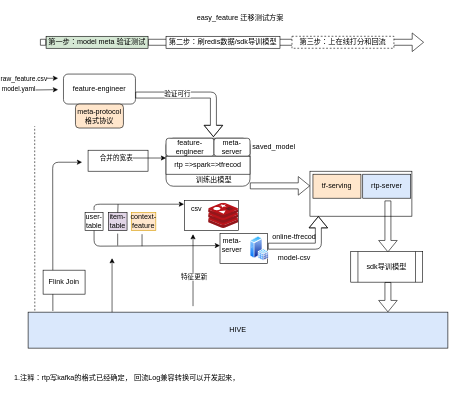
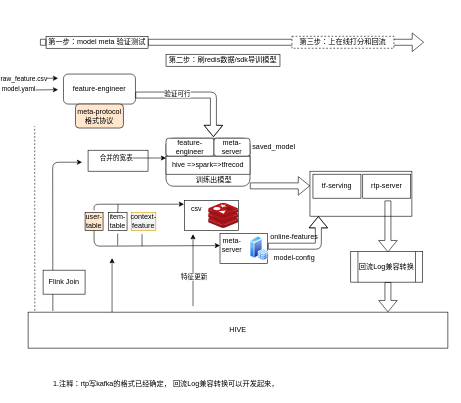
(240, 18) -> none
(97, 42) -> (97, 42)
(223, 42) -> (223, 60)
(208, 165) -> (208, 165)
(337, 186) -> (337, 186)
(387, 186) -> (387, 186)
(94, 222) -> (94, 222)
(118, 222) -> (118, 222)
(143, 222) -> (143, 222)
(294, 237) -> (294, 237)
(294, 258) -> (294, 258)
(387, 267) -> (387, 267)
(238, 330) -> (238, 330)
(127, 378) -> (166, 384)
